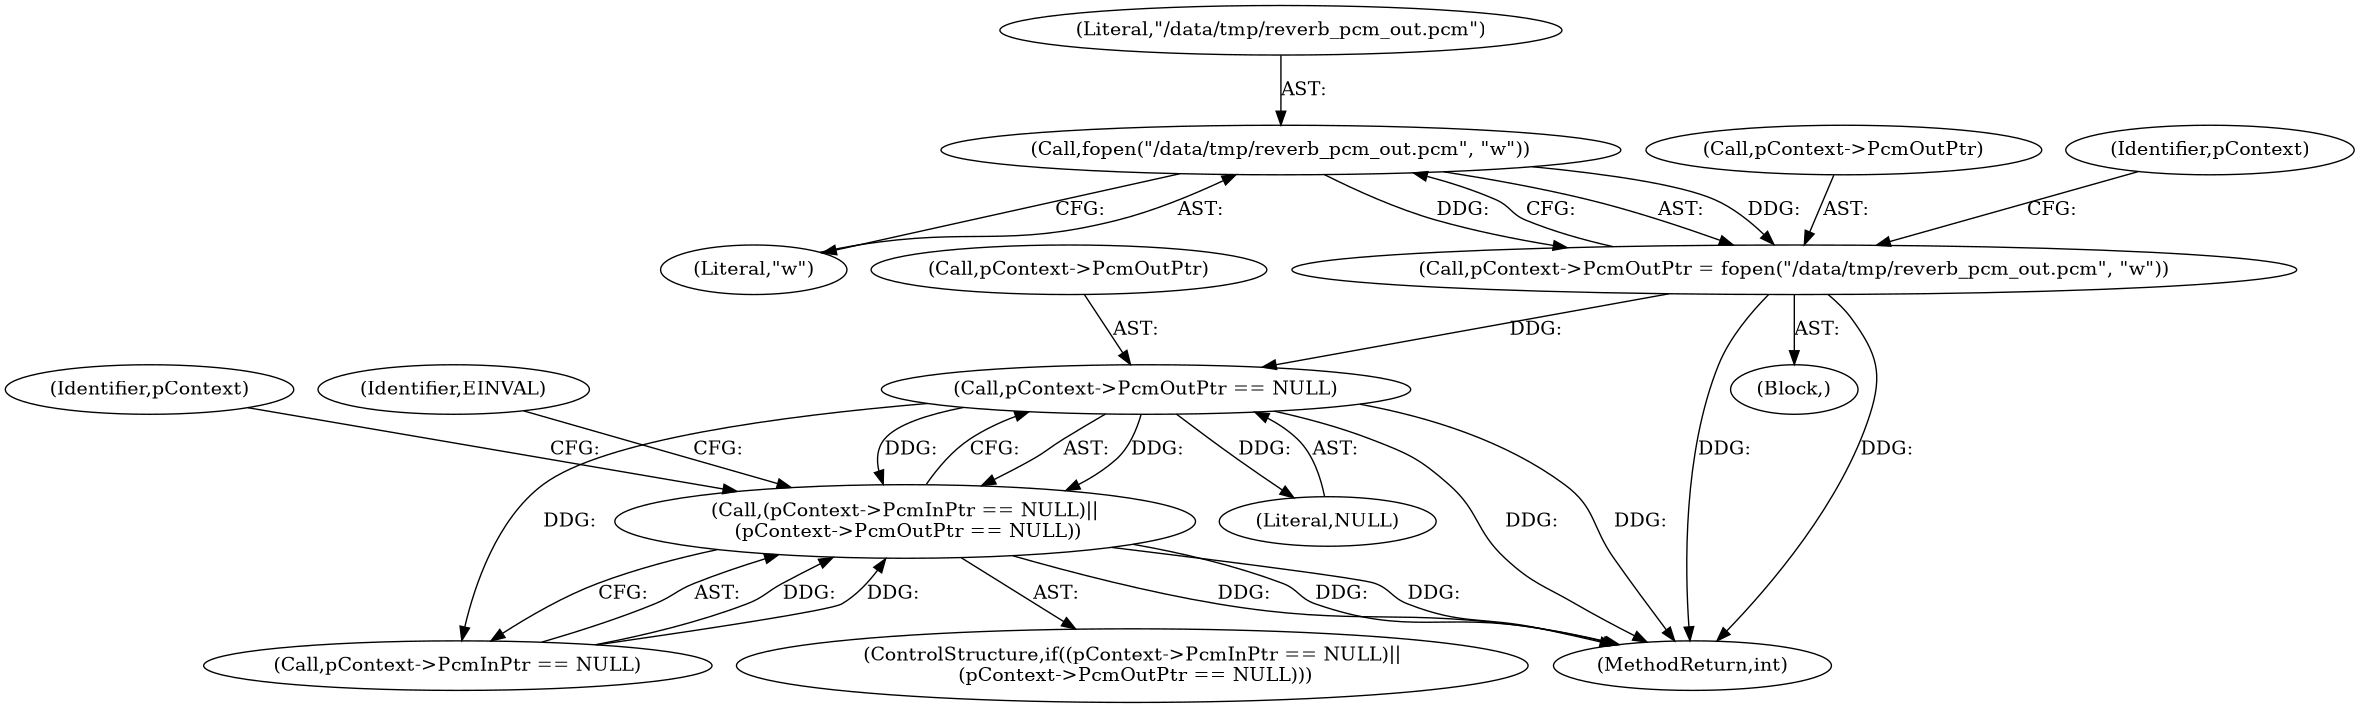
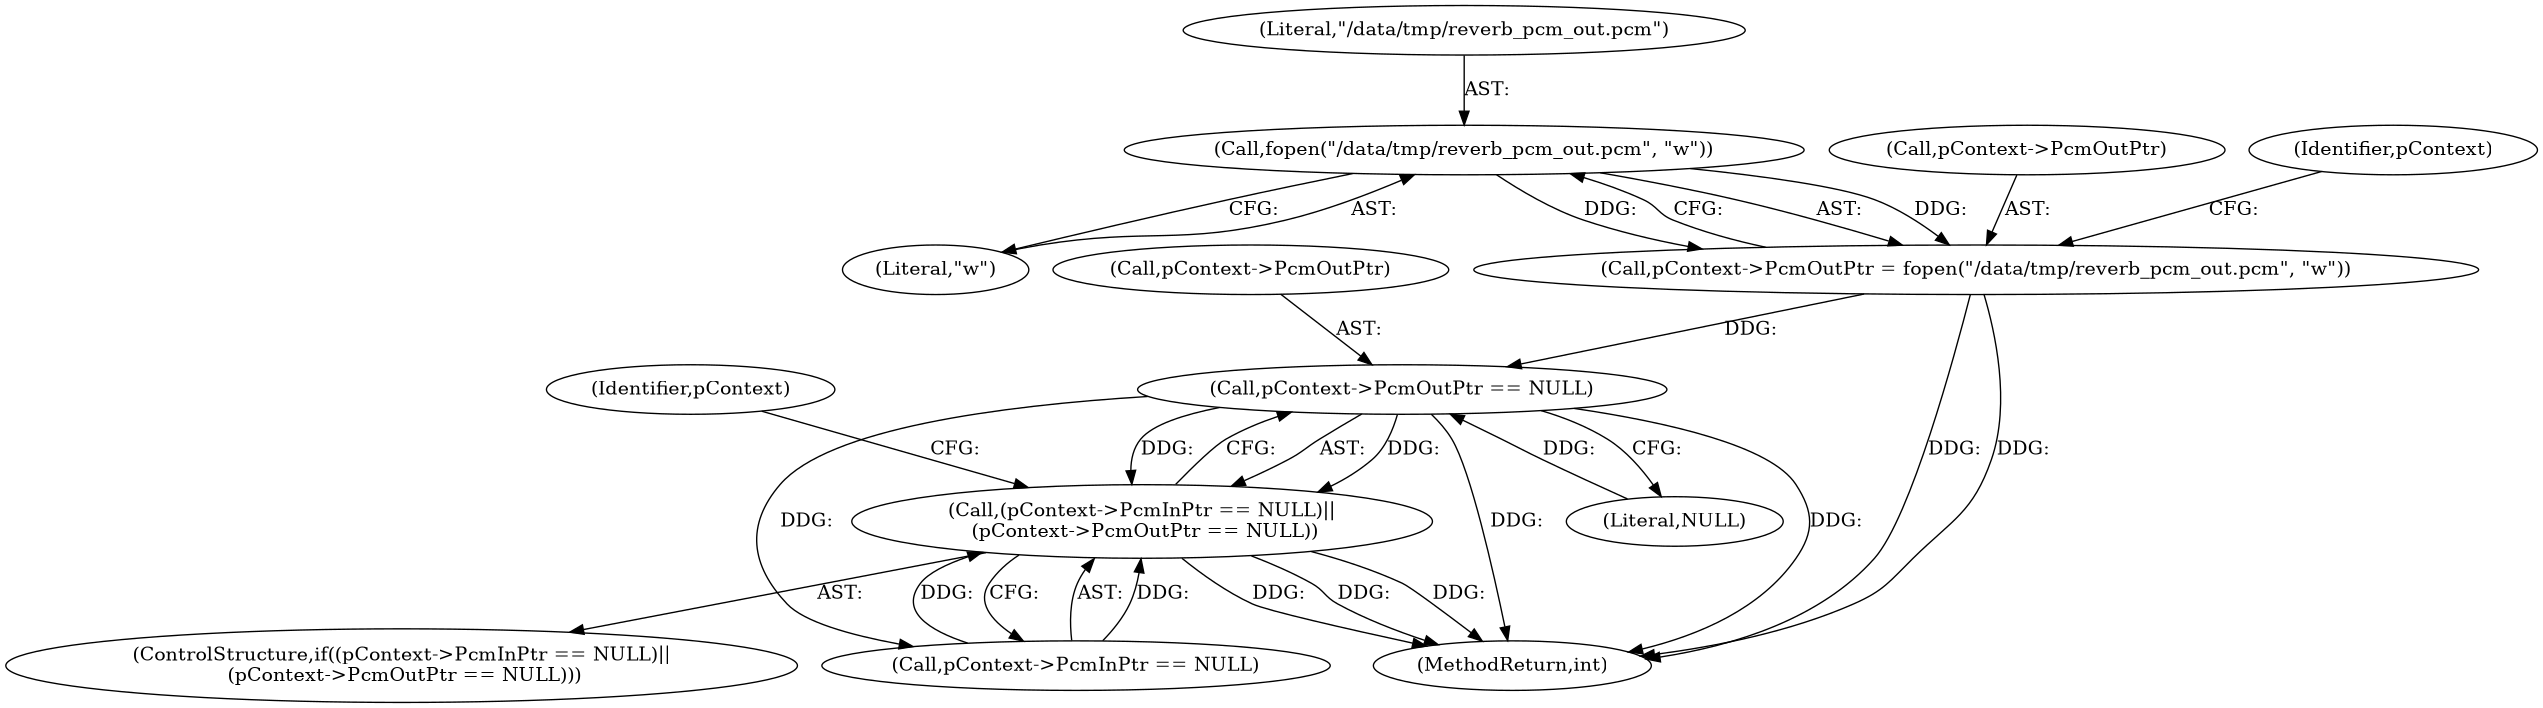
(454, 390) -> none
(1794, 390) -> none
(1268, 449) -> (1660, 449)
(1339, 449) -> (1572, 449)
